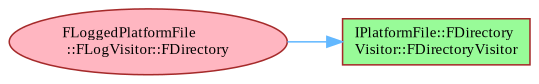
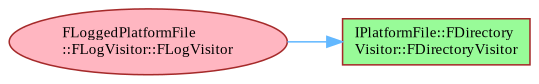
(148, 42) -> (148, 42)
